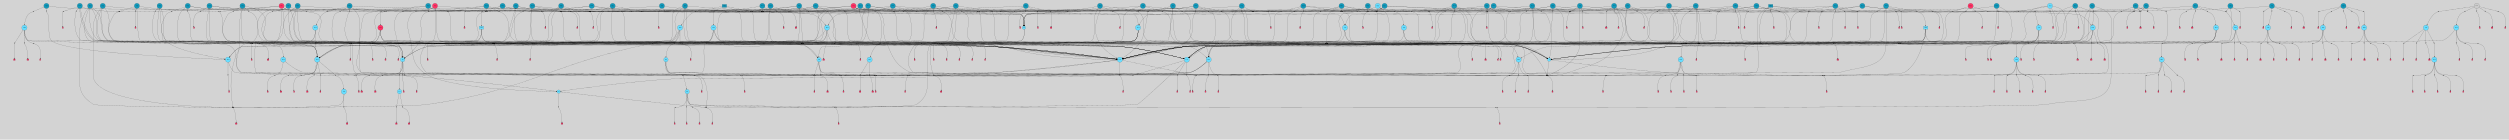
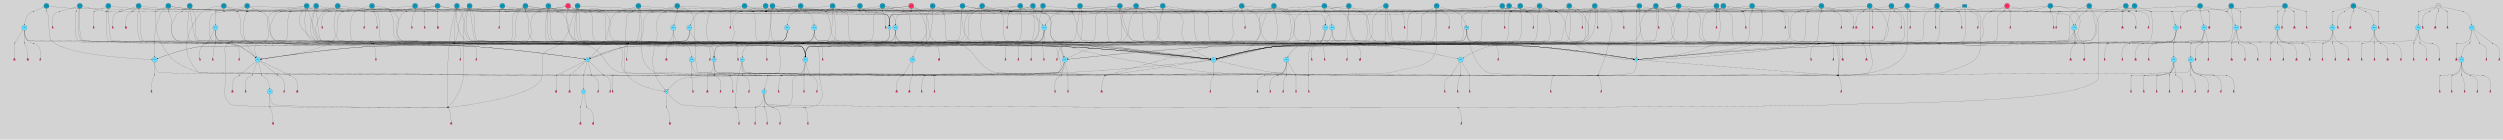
(435, 6) -> (638, 6)
(724, 6) -> (801, 6)
none -> (860, 6)
(1378, 6) -> (1324, 6)
(2050, 6) -> (1656, 6)
(380, 28) -> (215, 28)
(481, 28) -> (689, 28)
